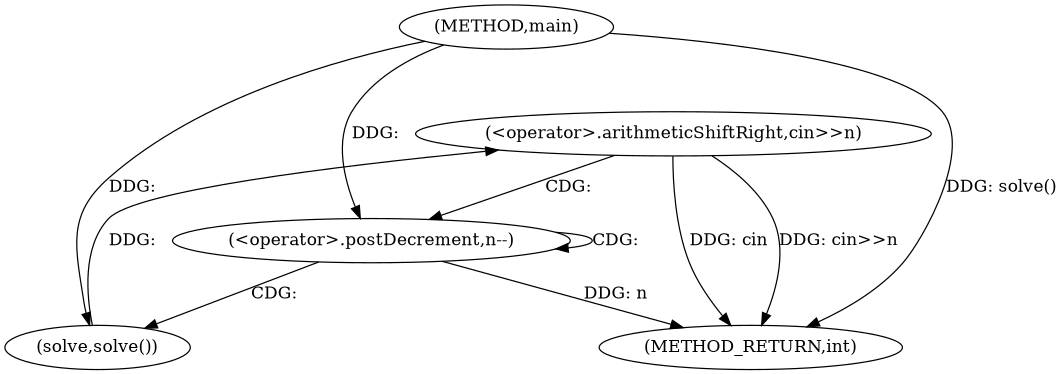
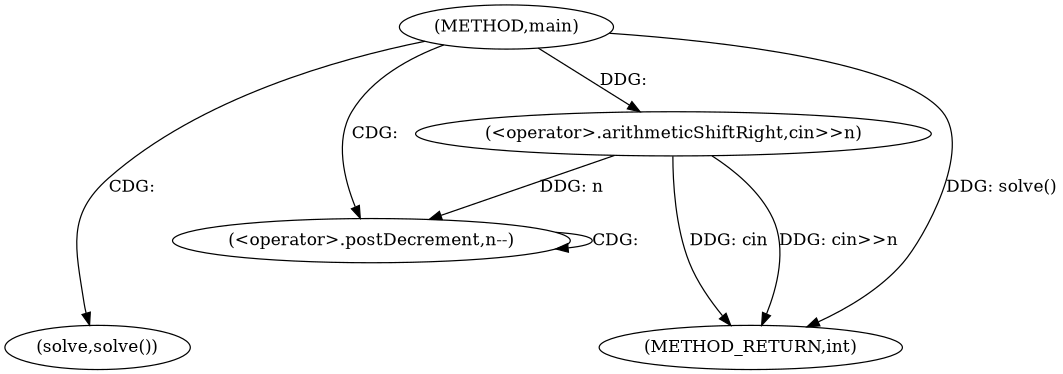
(378, 134) -> (378, 134)
(239, 182) -> (584, 77)
(135, 187) -> (135, 187)
(572, 187) -> (572, 187)
(238, 293) -> none
(557, 293) -> none
